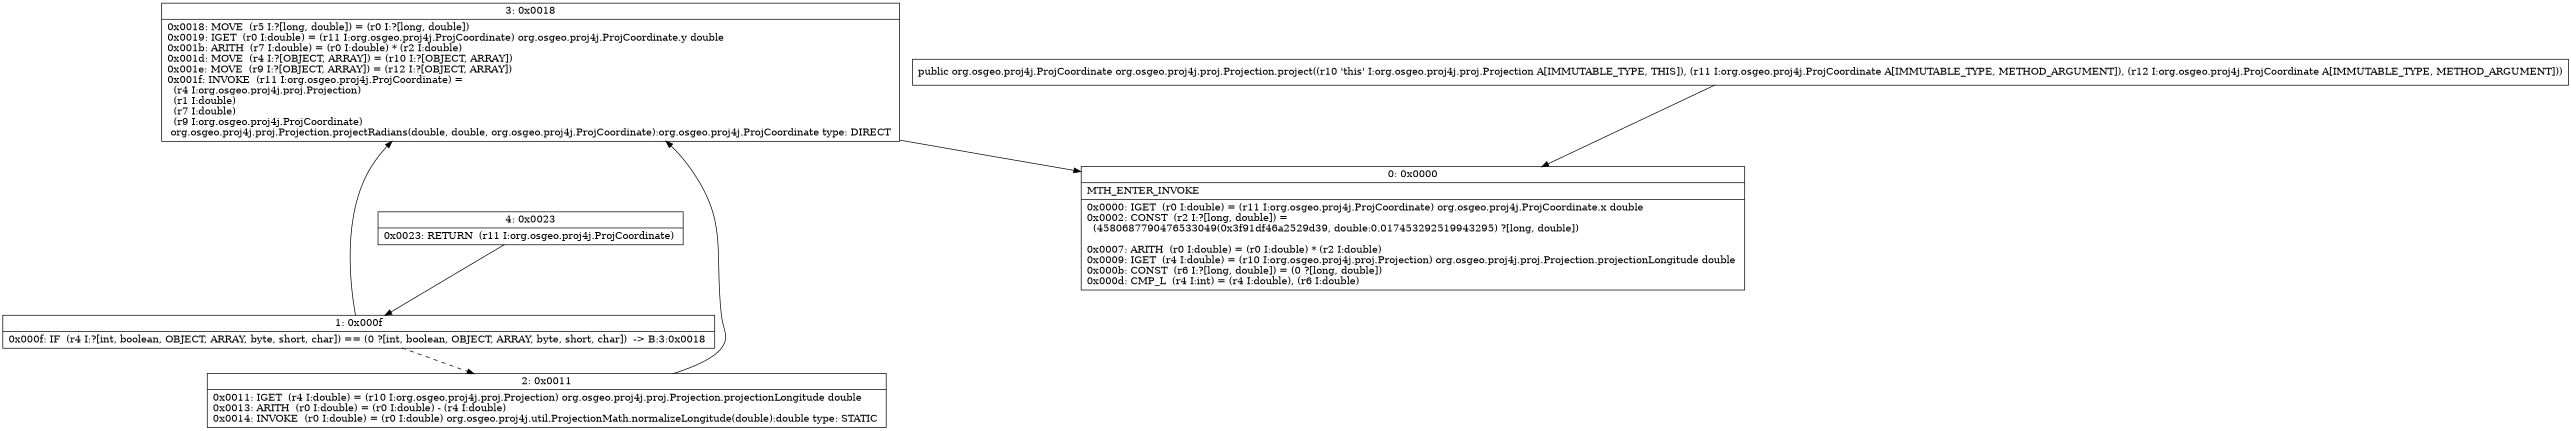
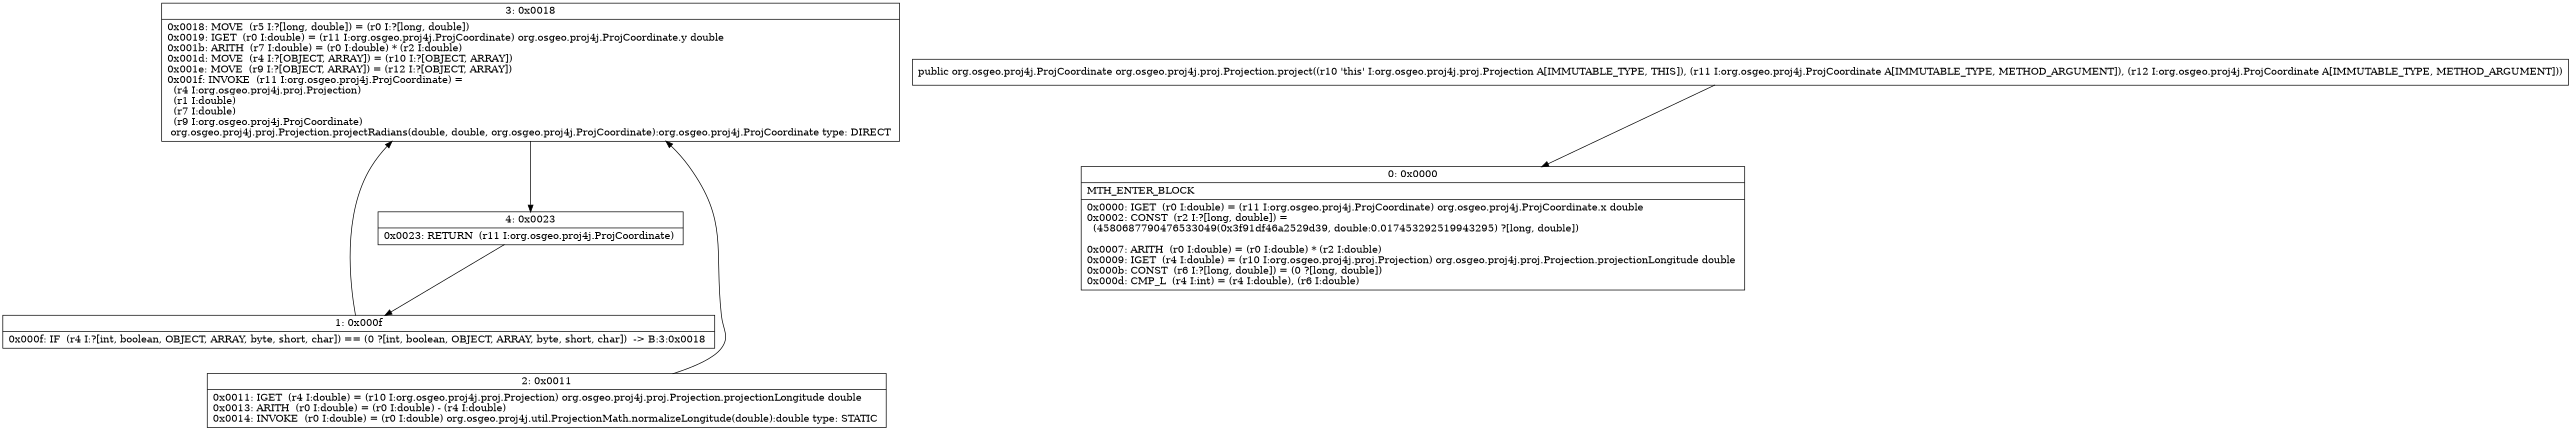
(987, 155) -> (531, 173)
(1143, 191) -> (1141, 191)
(435, 360) -> none
